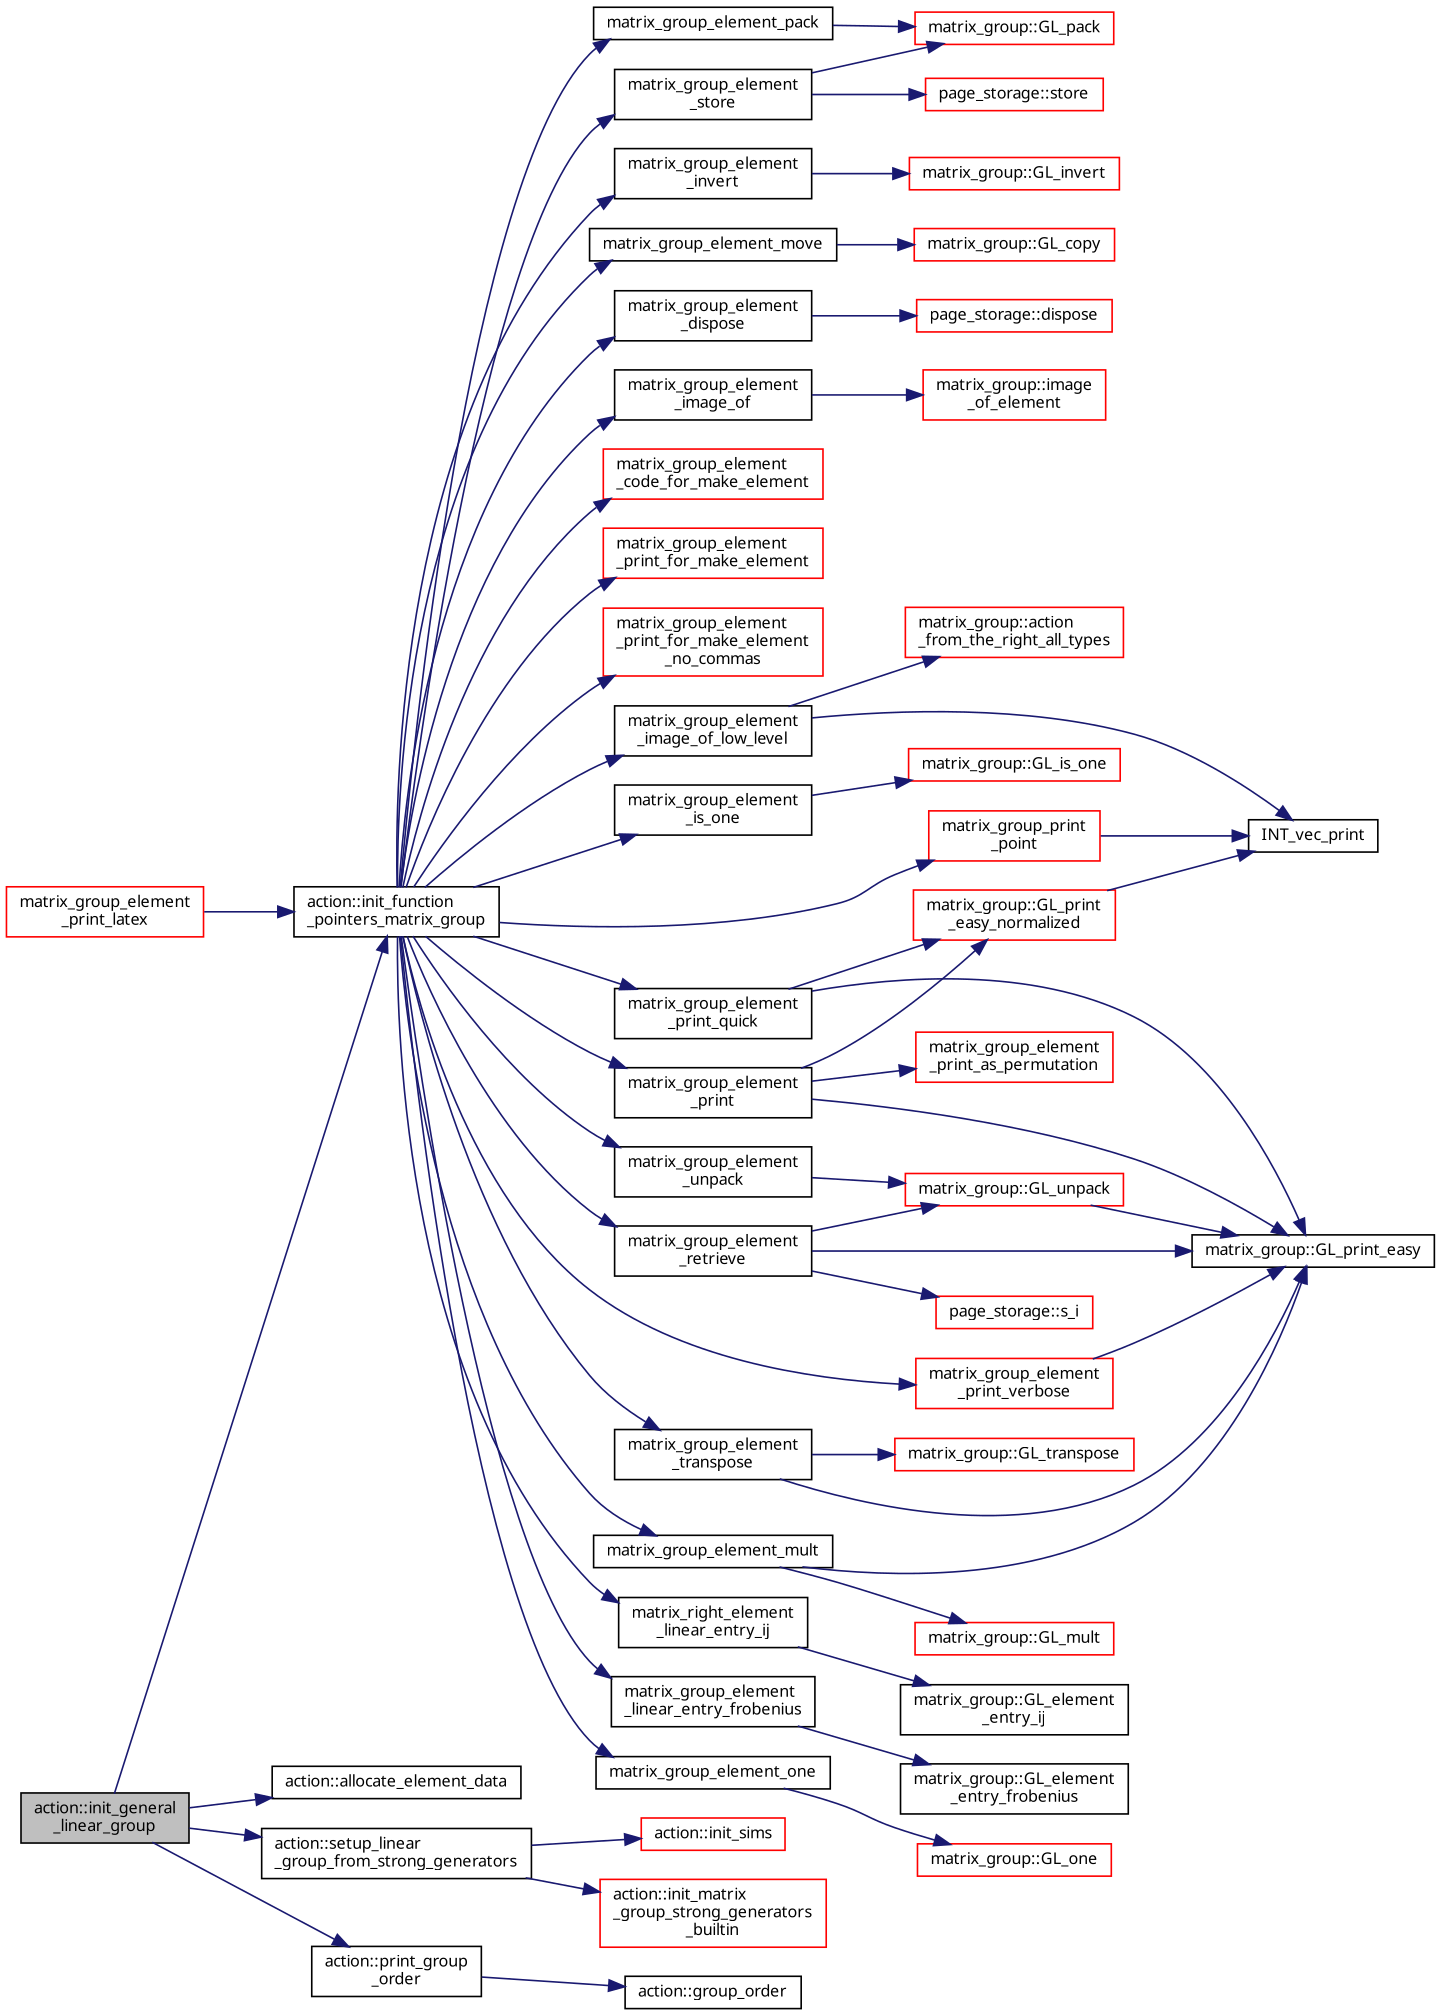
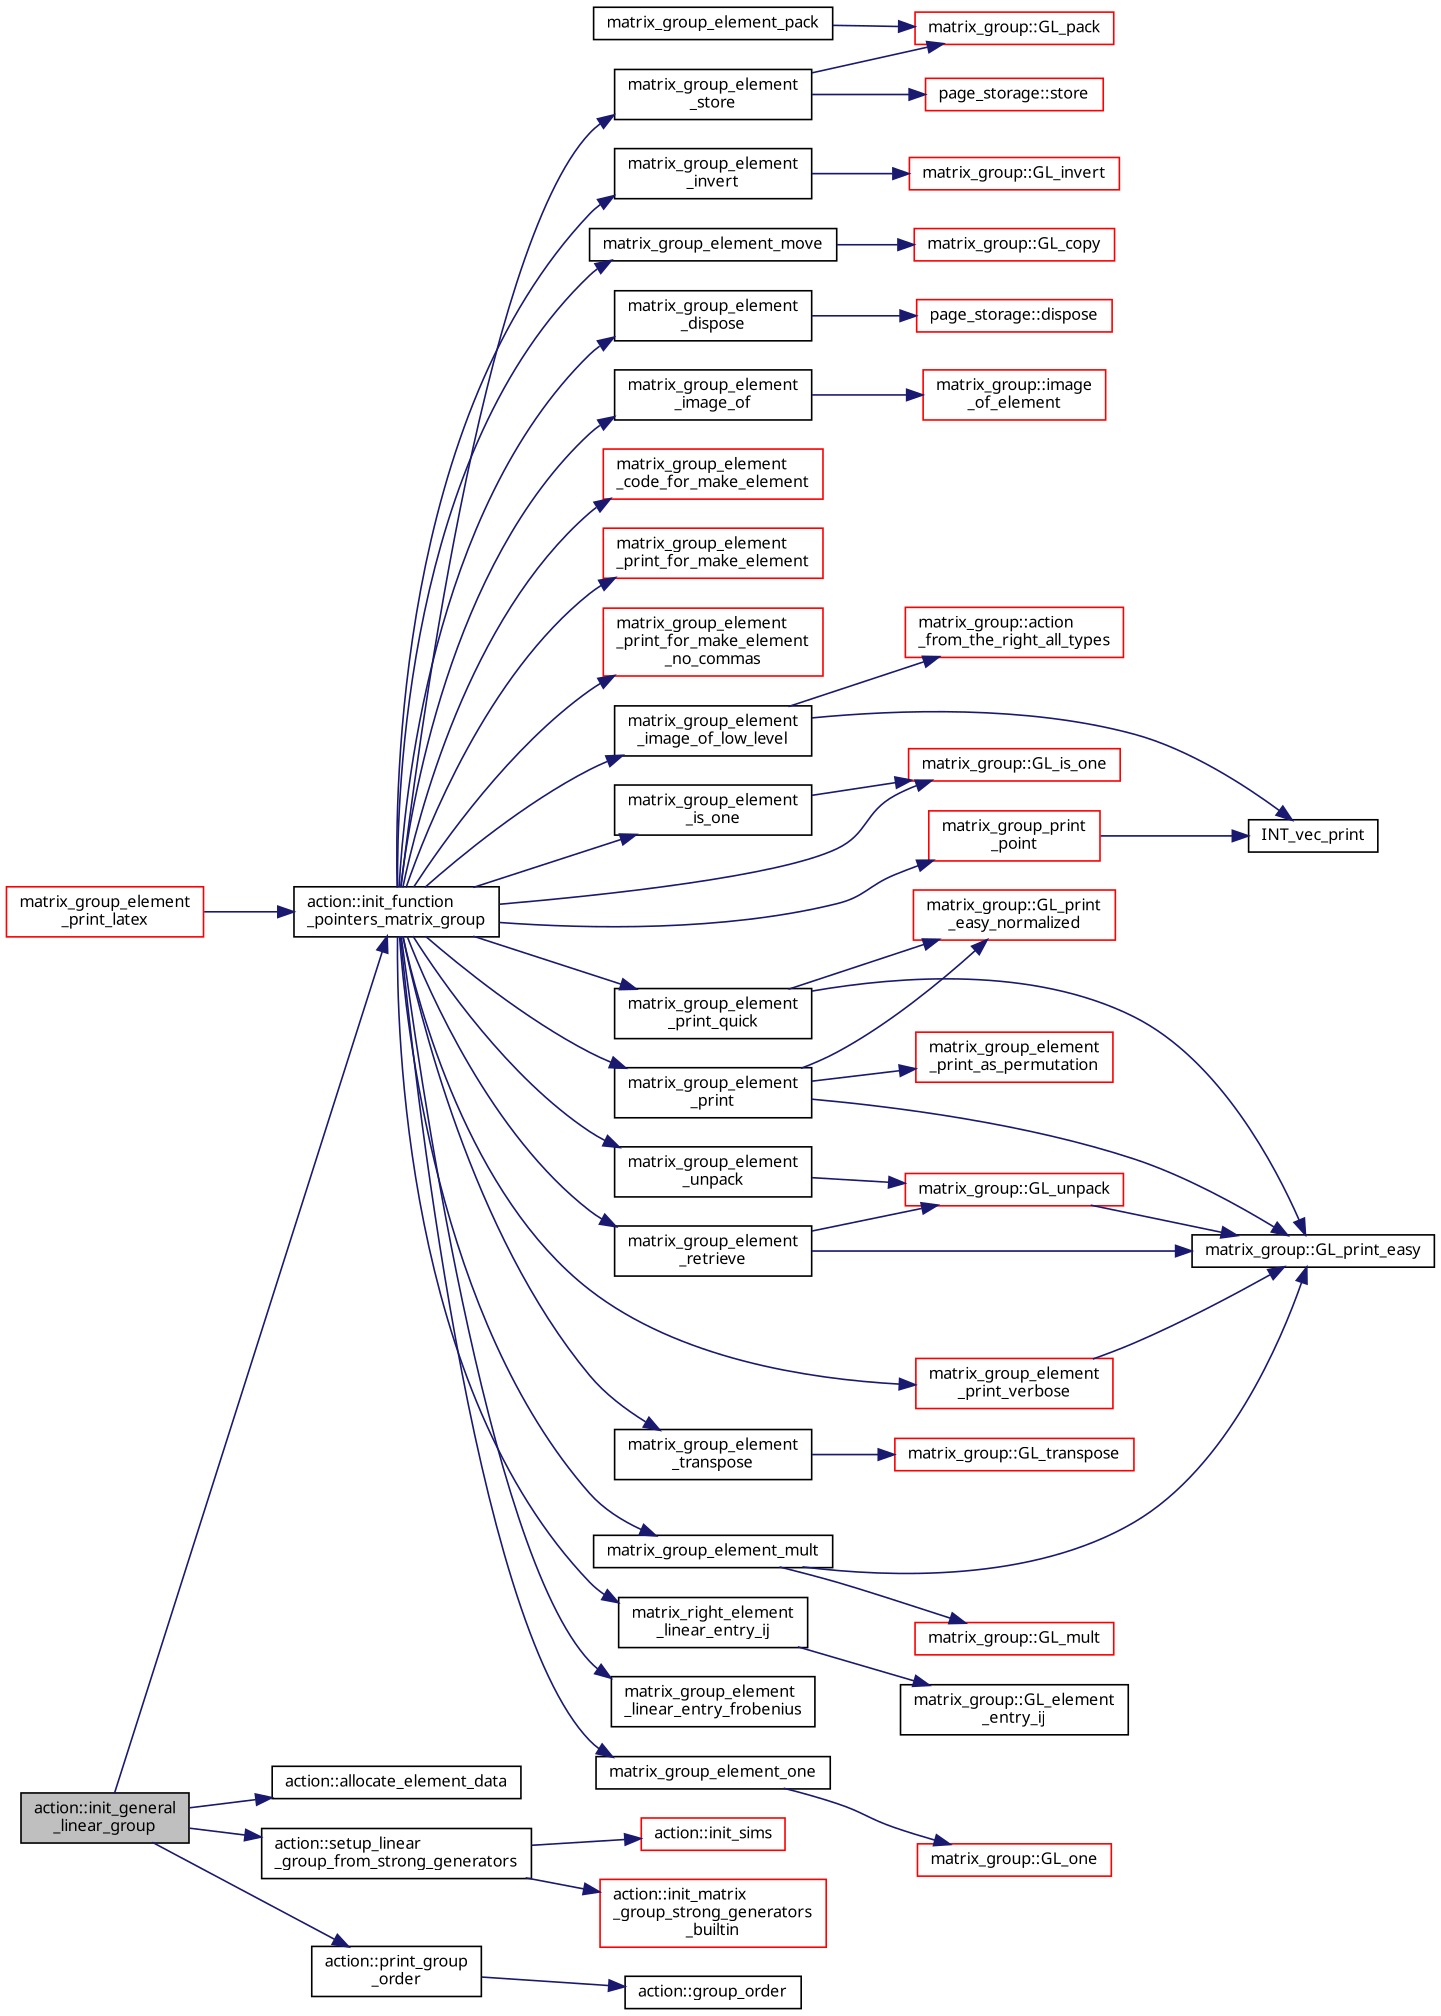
(473, 370) -> (721, 878)
(1173, 873) -> none
(1014, 1312) -> none
(1090, 1502) -> none
(1014, 1789) -> none
